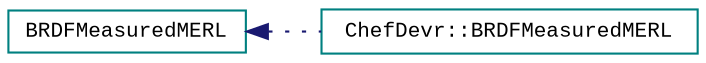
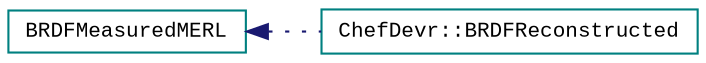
(510, 32) -> (510, 32)
